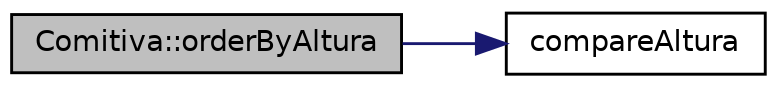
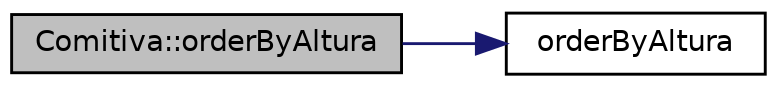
(636, 44) -> (636, 44)
